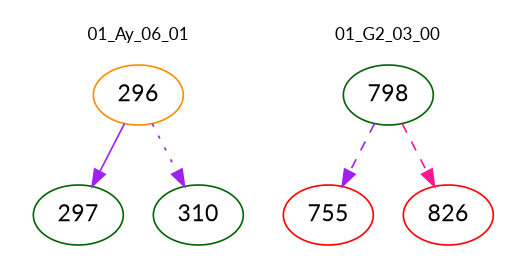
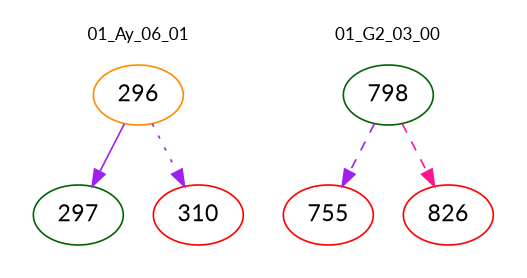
(198, 215) -> (198, 215)
